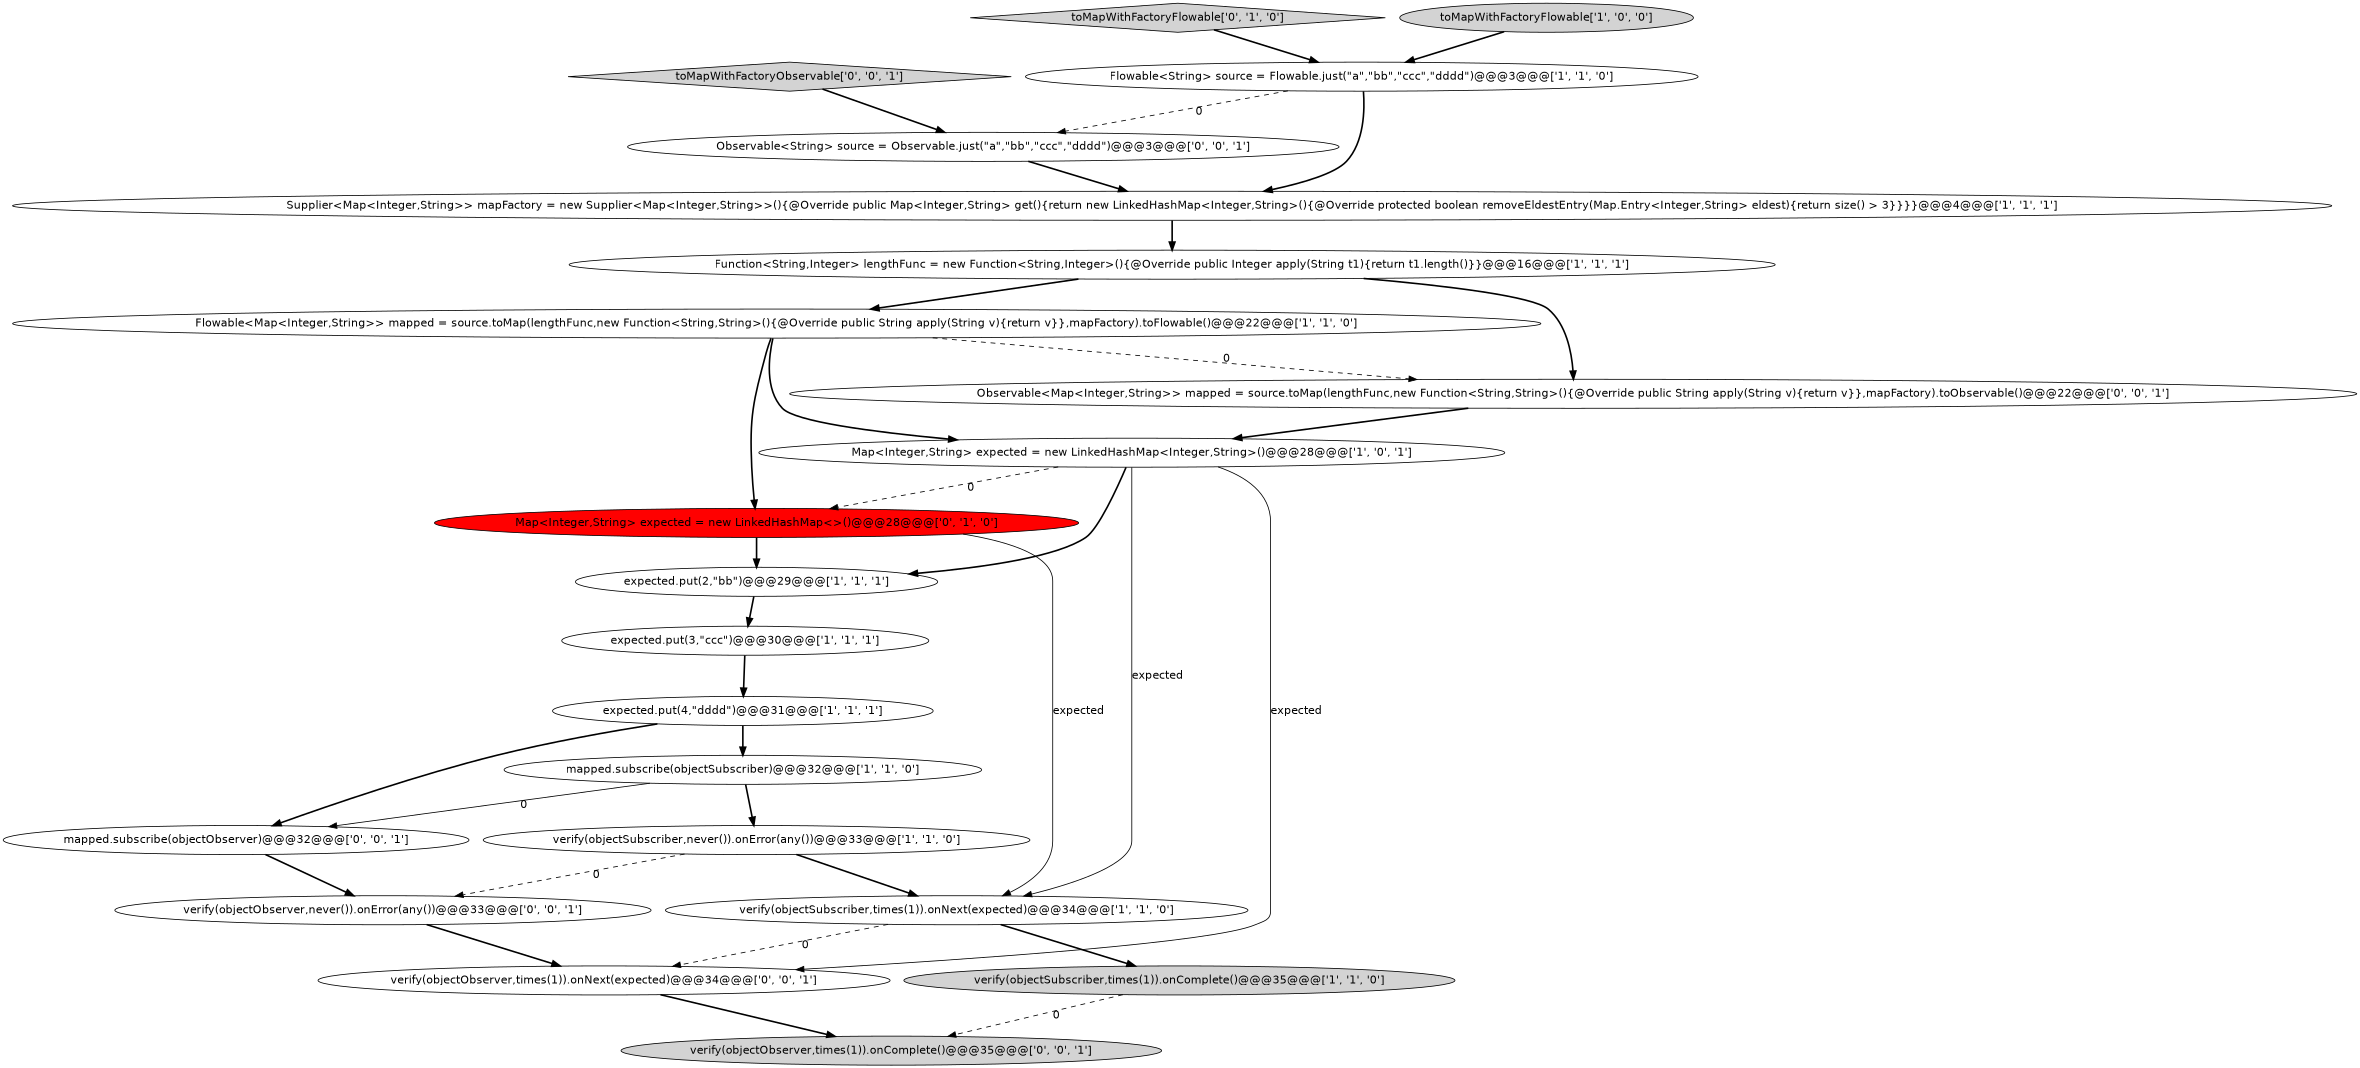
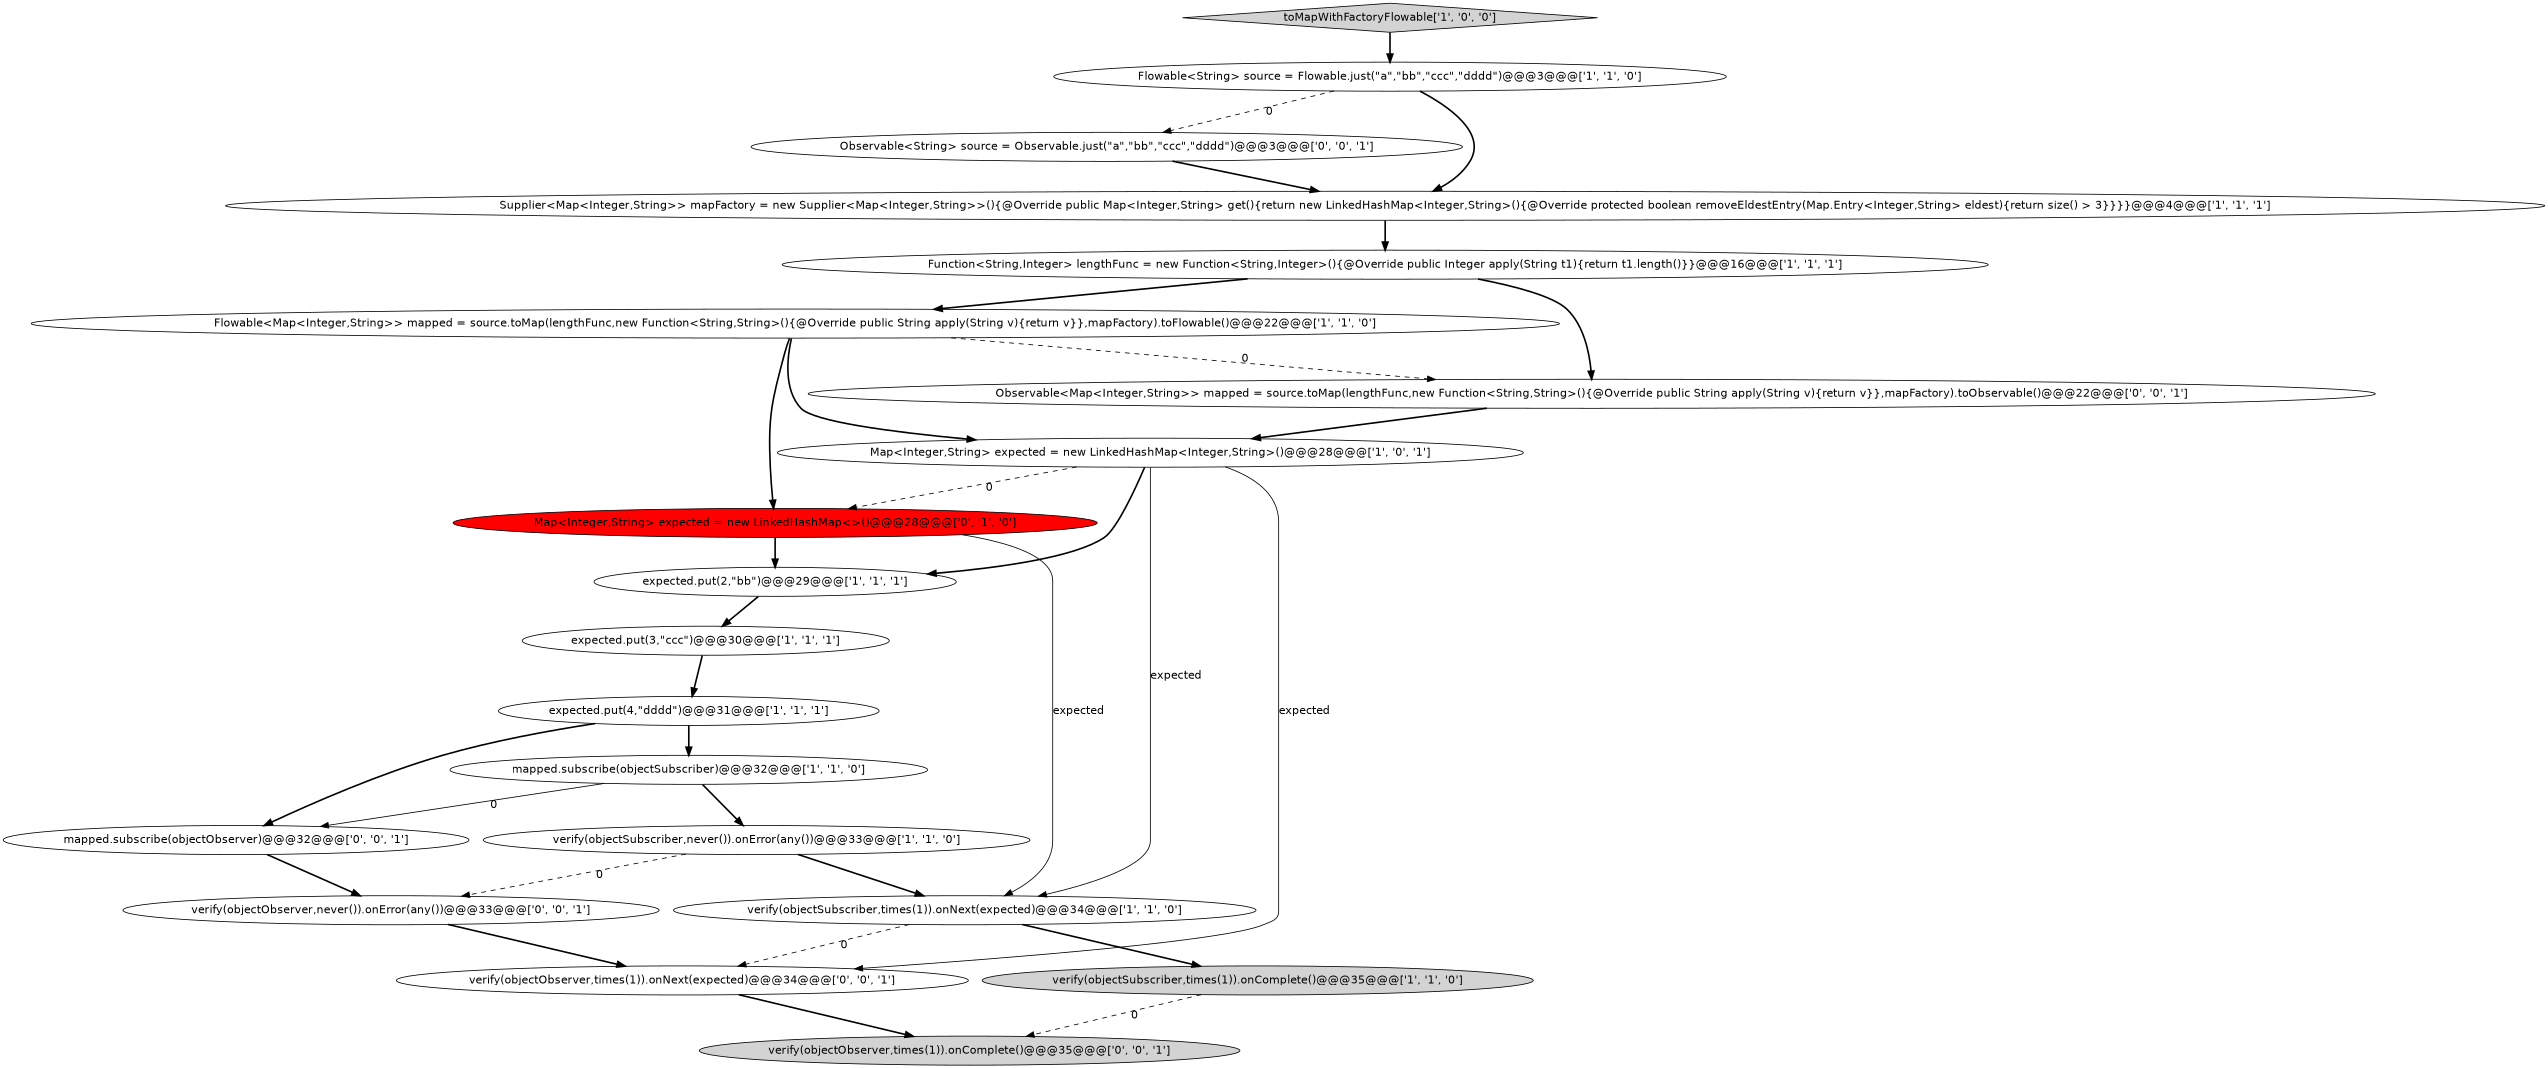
(1178, 18) -> none
(1547, 18) -> (1390, 18)
(790, 77) -> none
